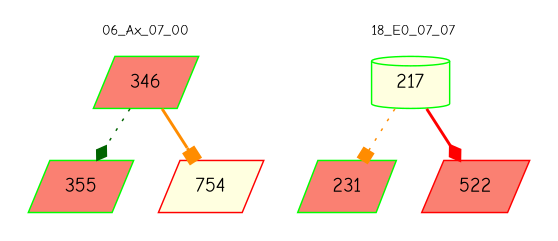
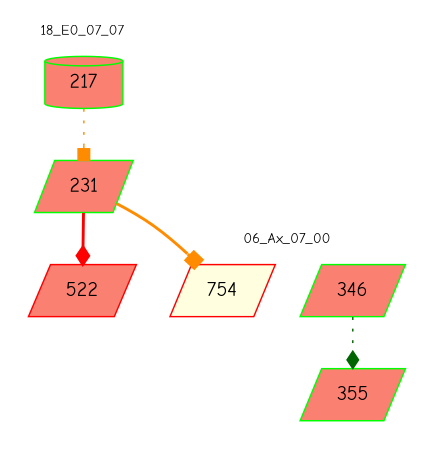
(411, 82) -> (84, 82)
(438, 127) -> (83, 230)
(175, 128) -> (138, 215)
